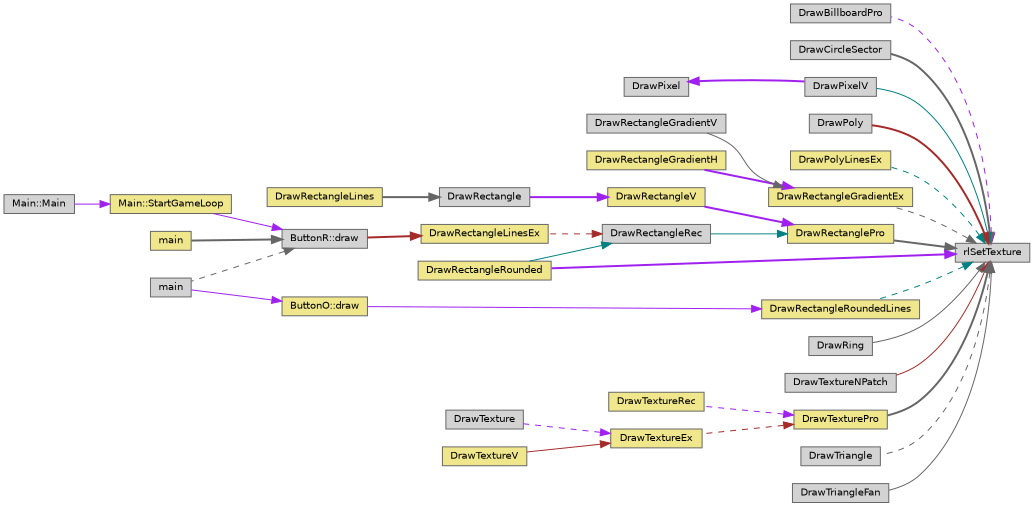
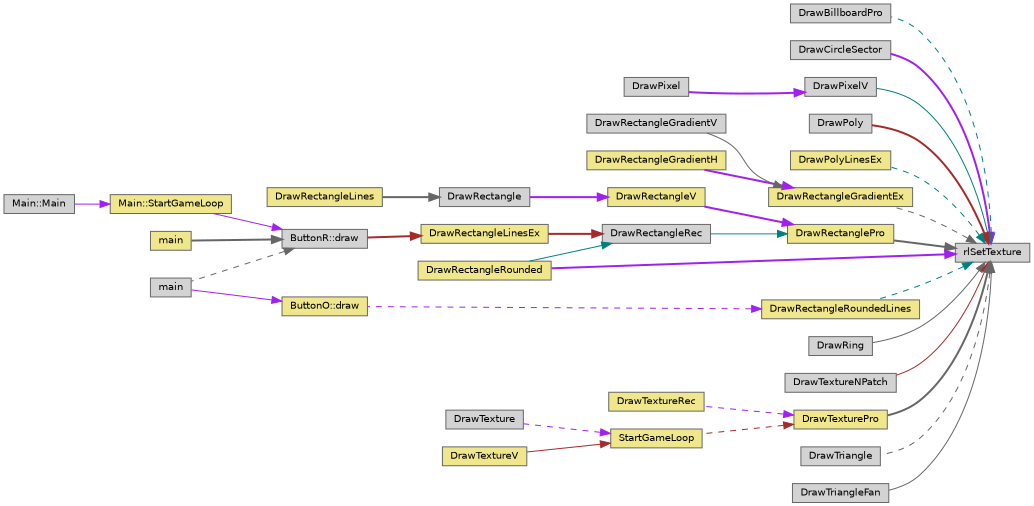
(752, 80) -> (742, 94)
(969, 110) -> (969, 110)
(963, 129) -> (963, 129)
(570, 234) -> (570, 234)
(559, 308) -> (559, 308)
(656, 438) -> (656, 438)
